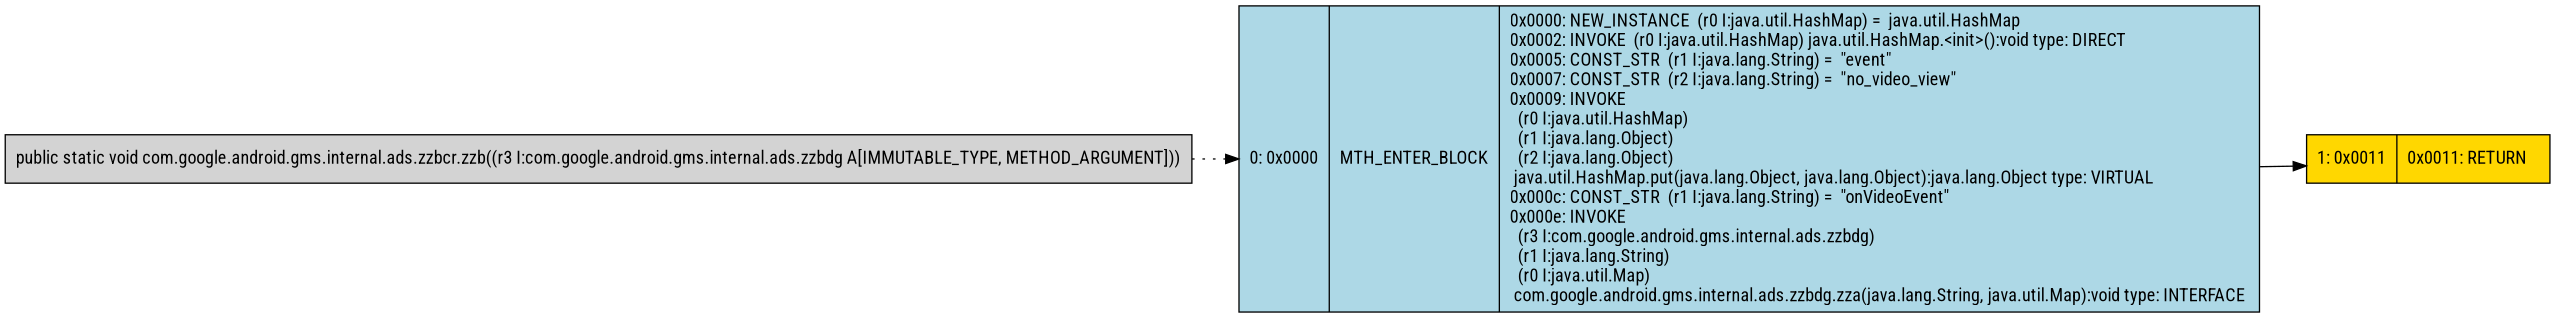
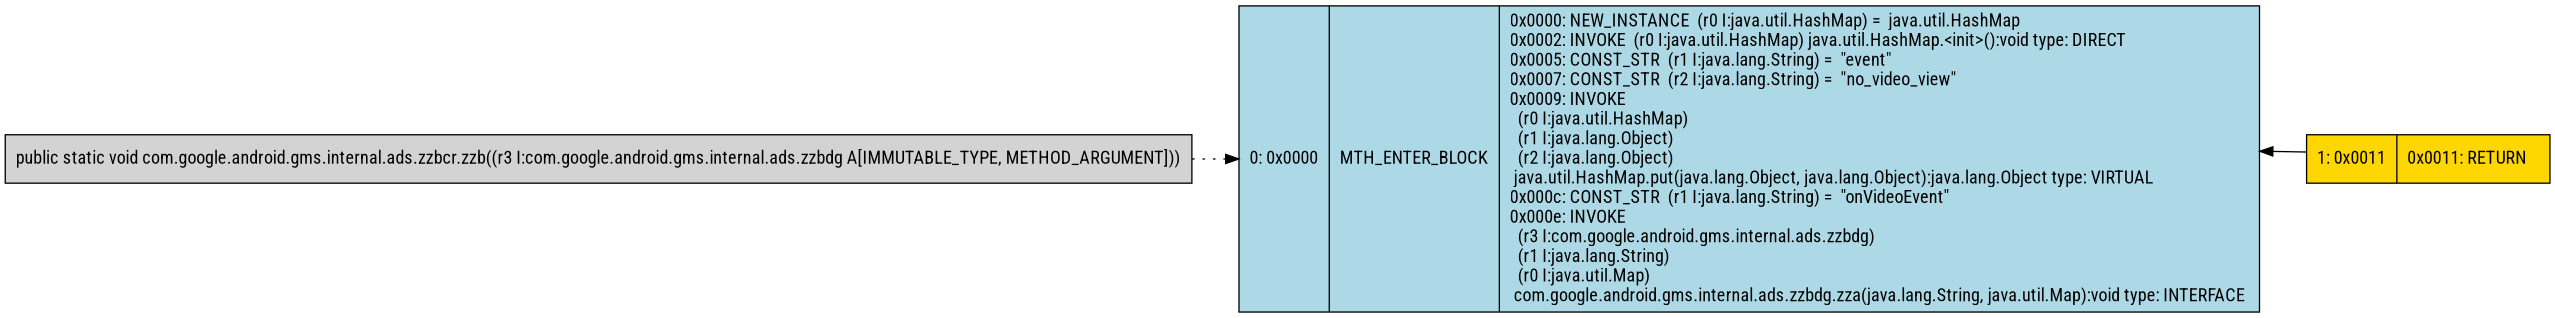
(2276, 166) -> (2290, 152)
